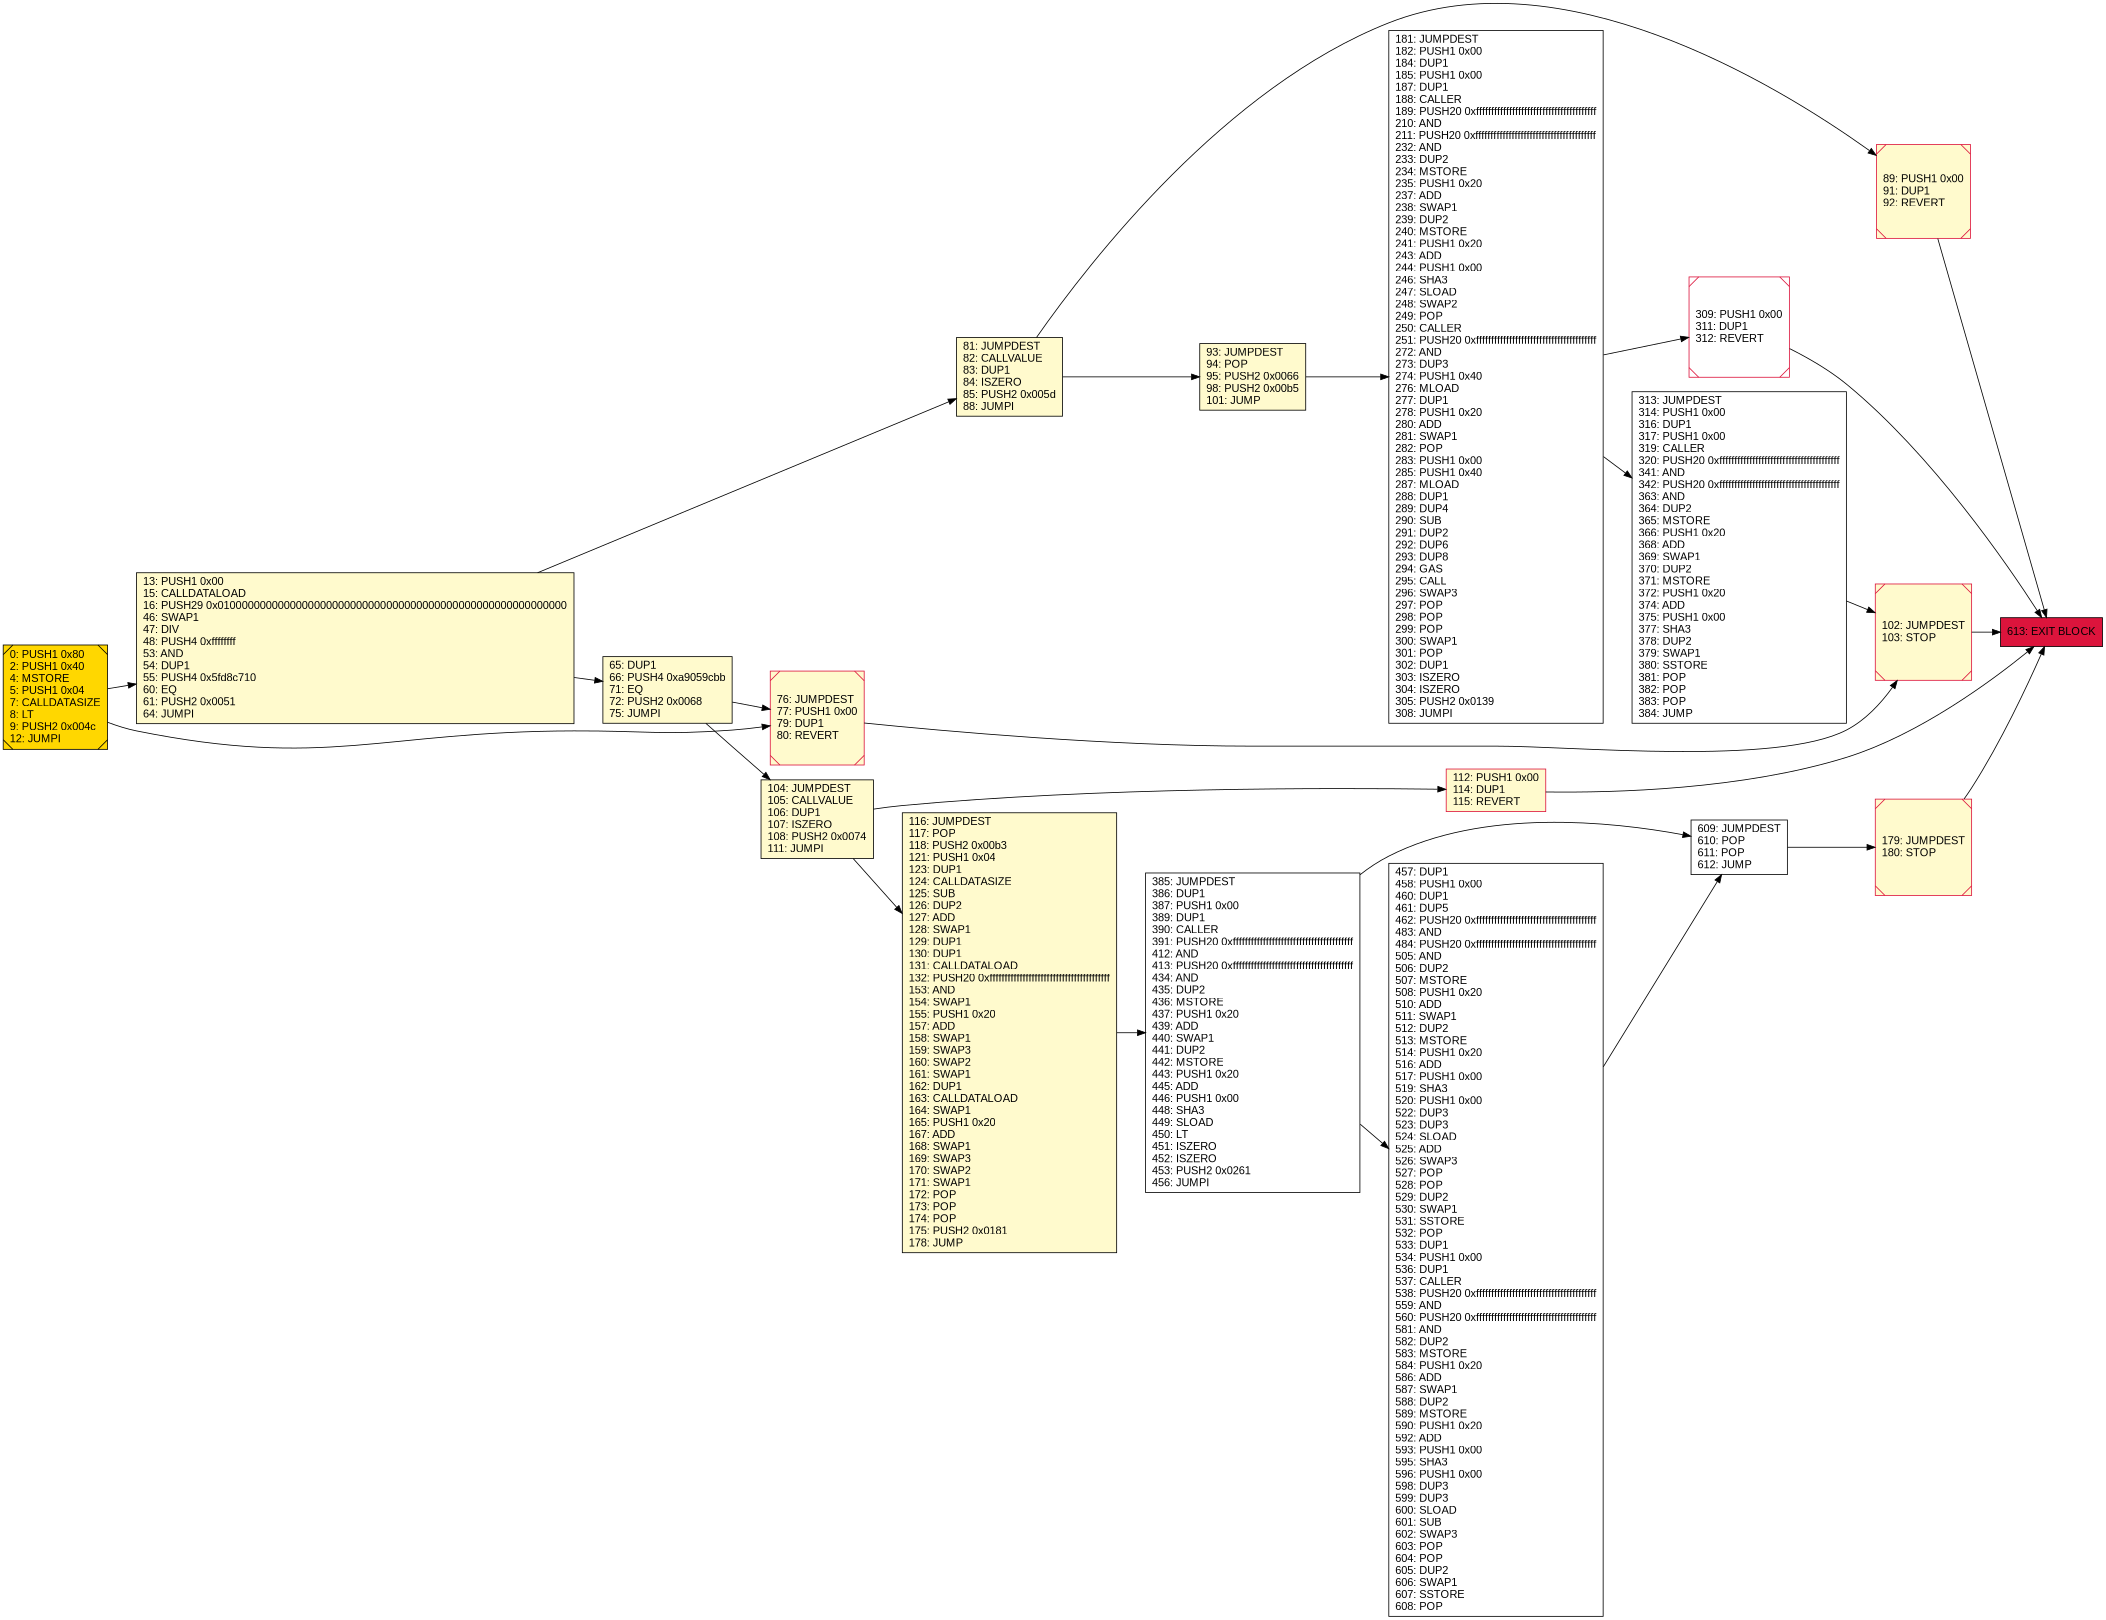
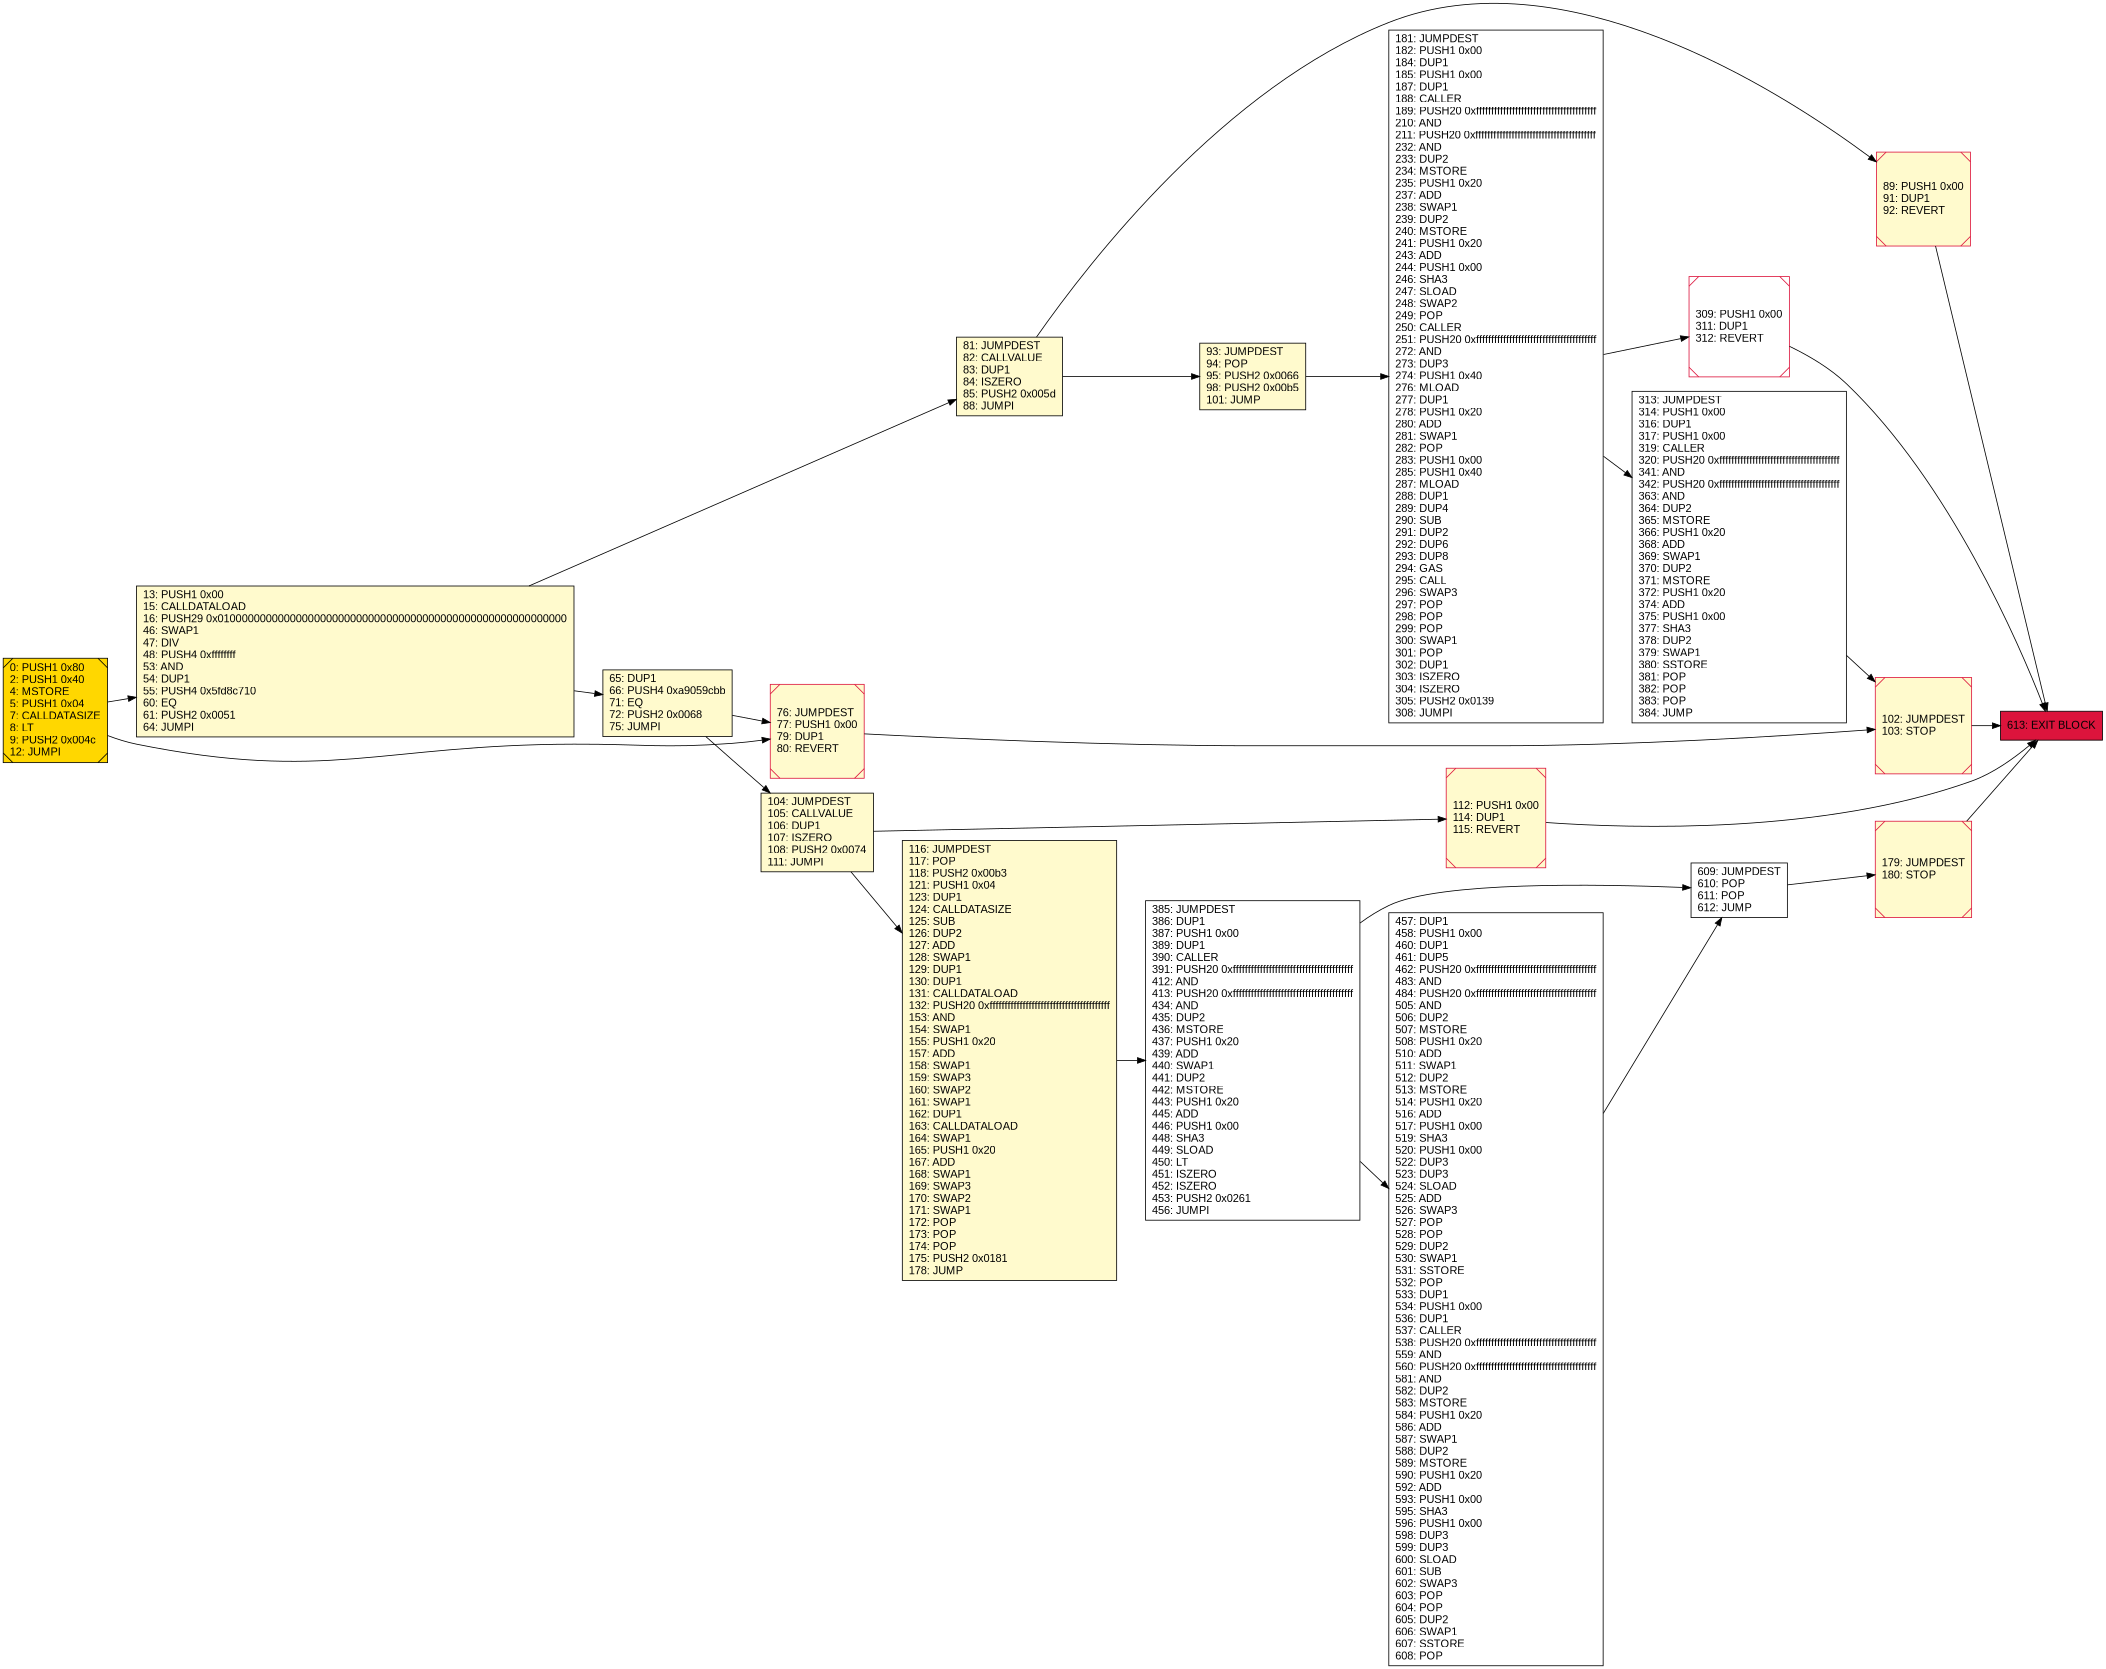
(1496, 790) -> (1496, 818)
